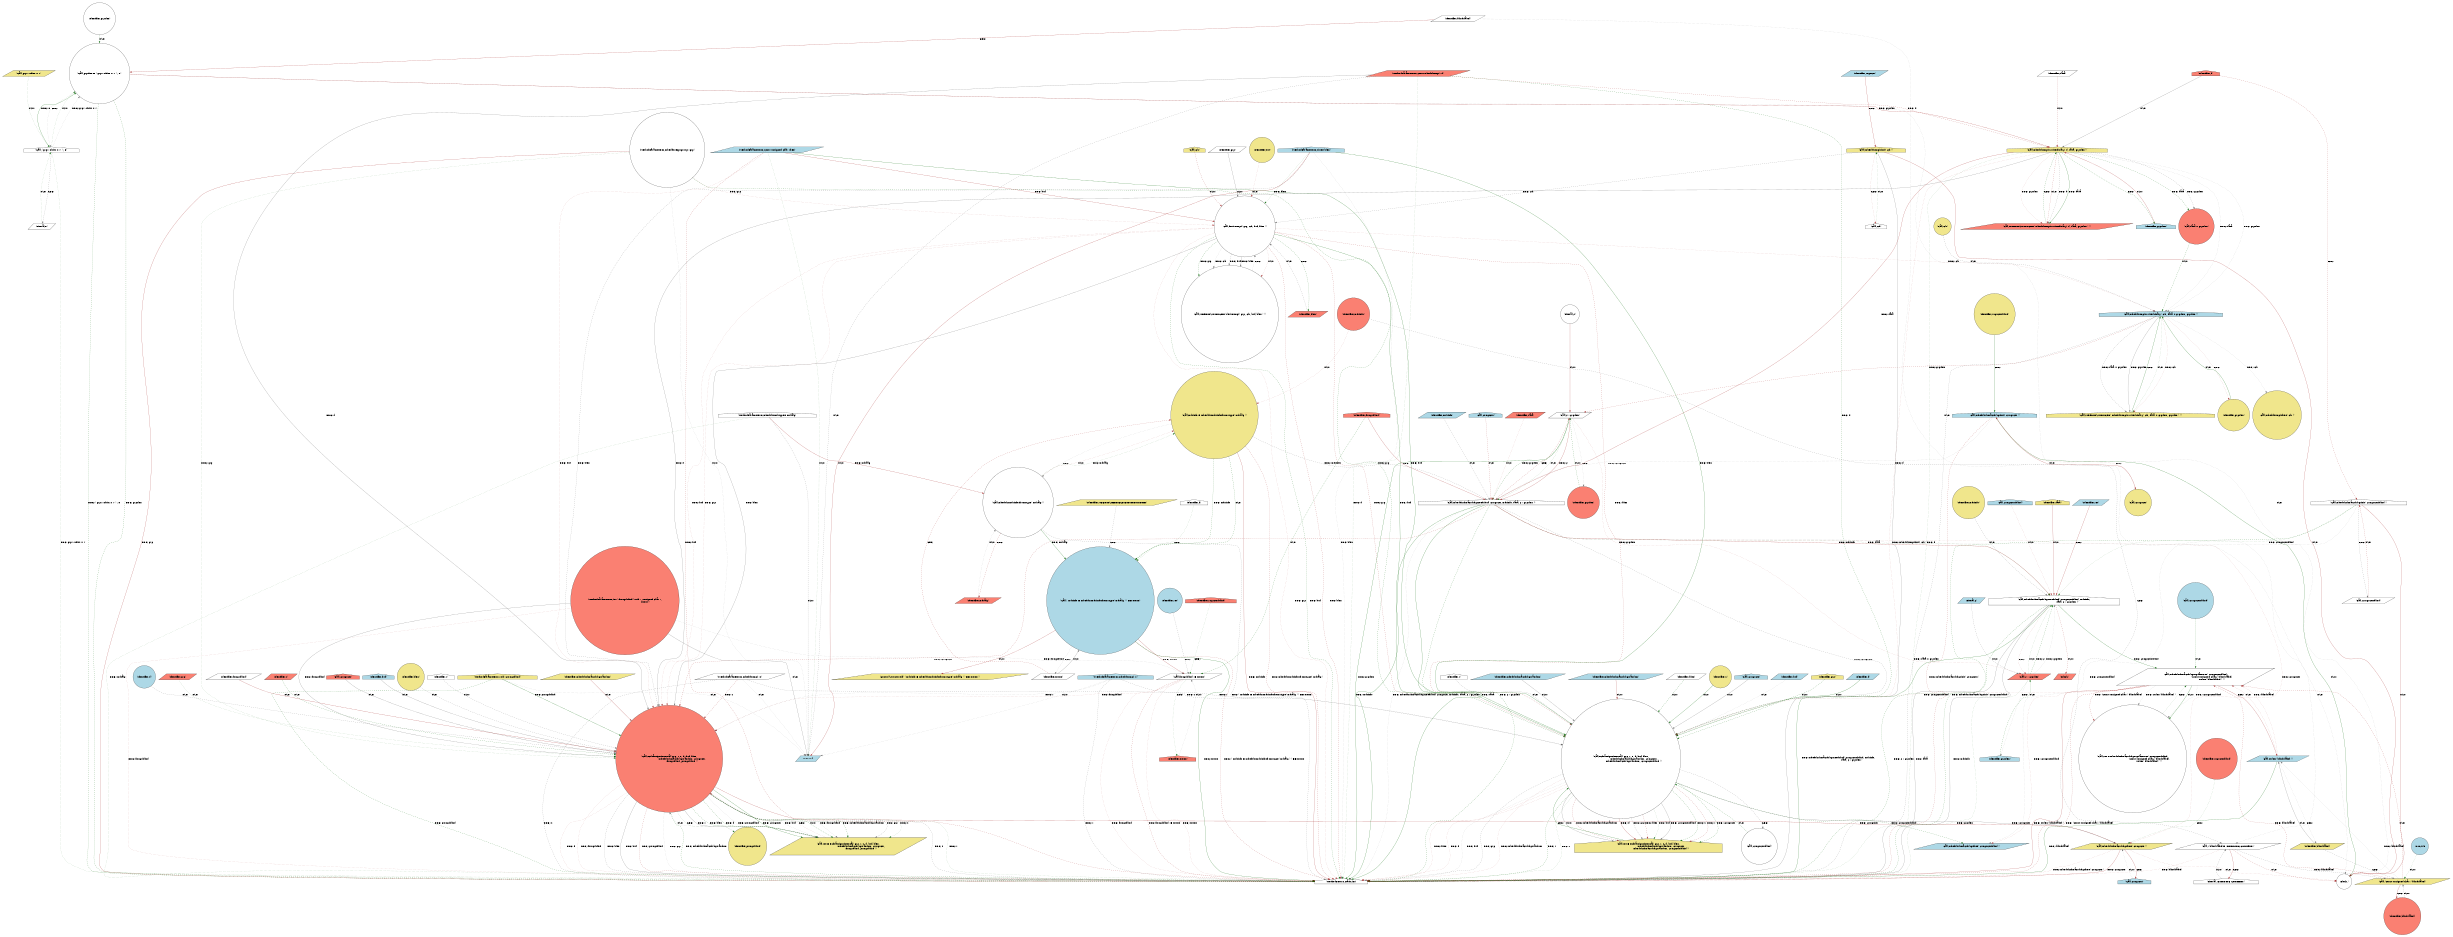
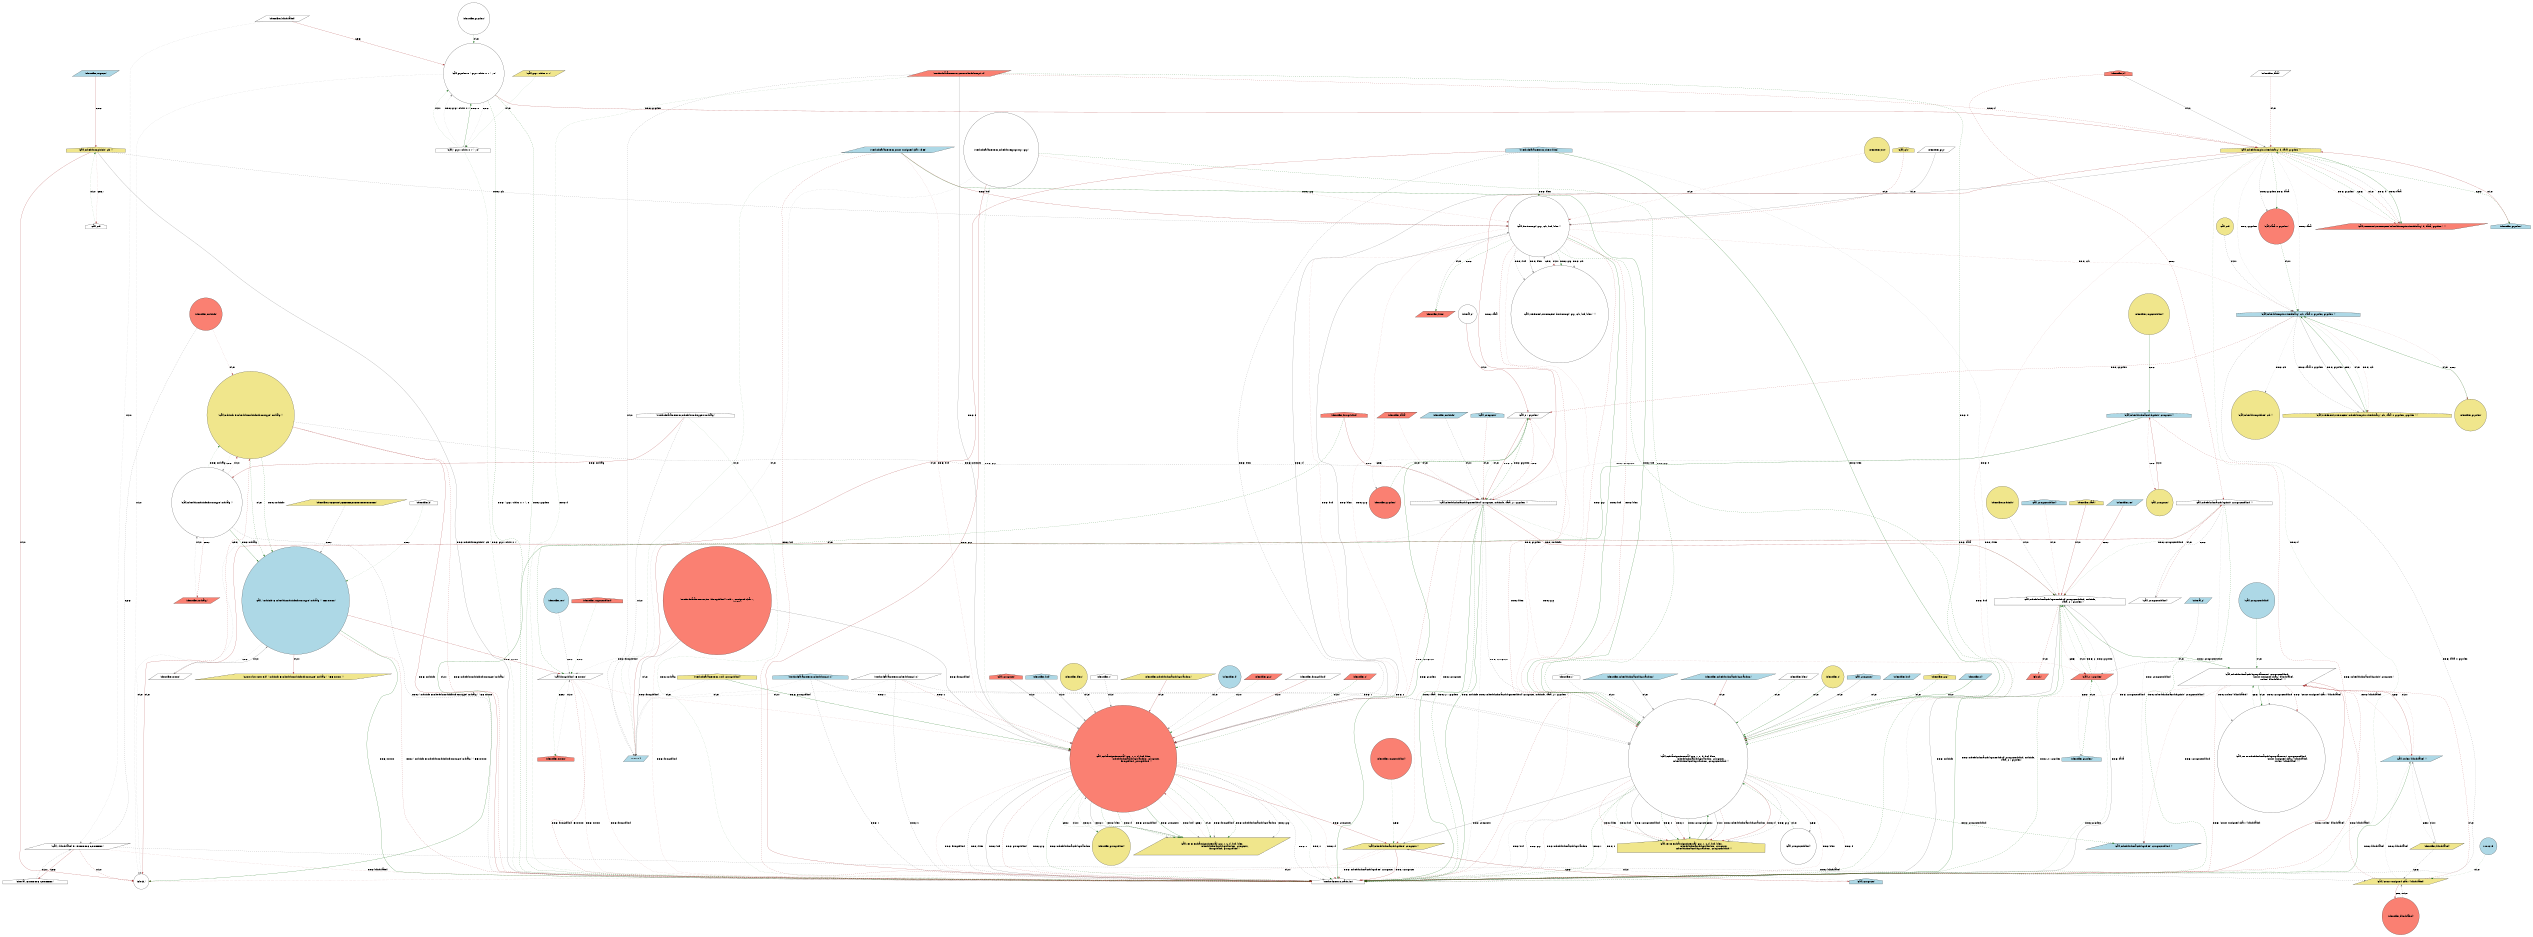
(42, 226) -> none
(552, 869) -> none
